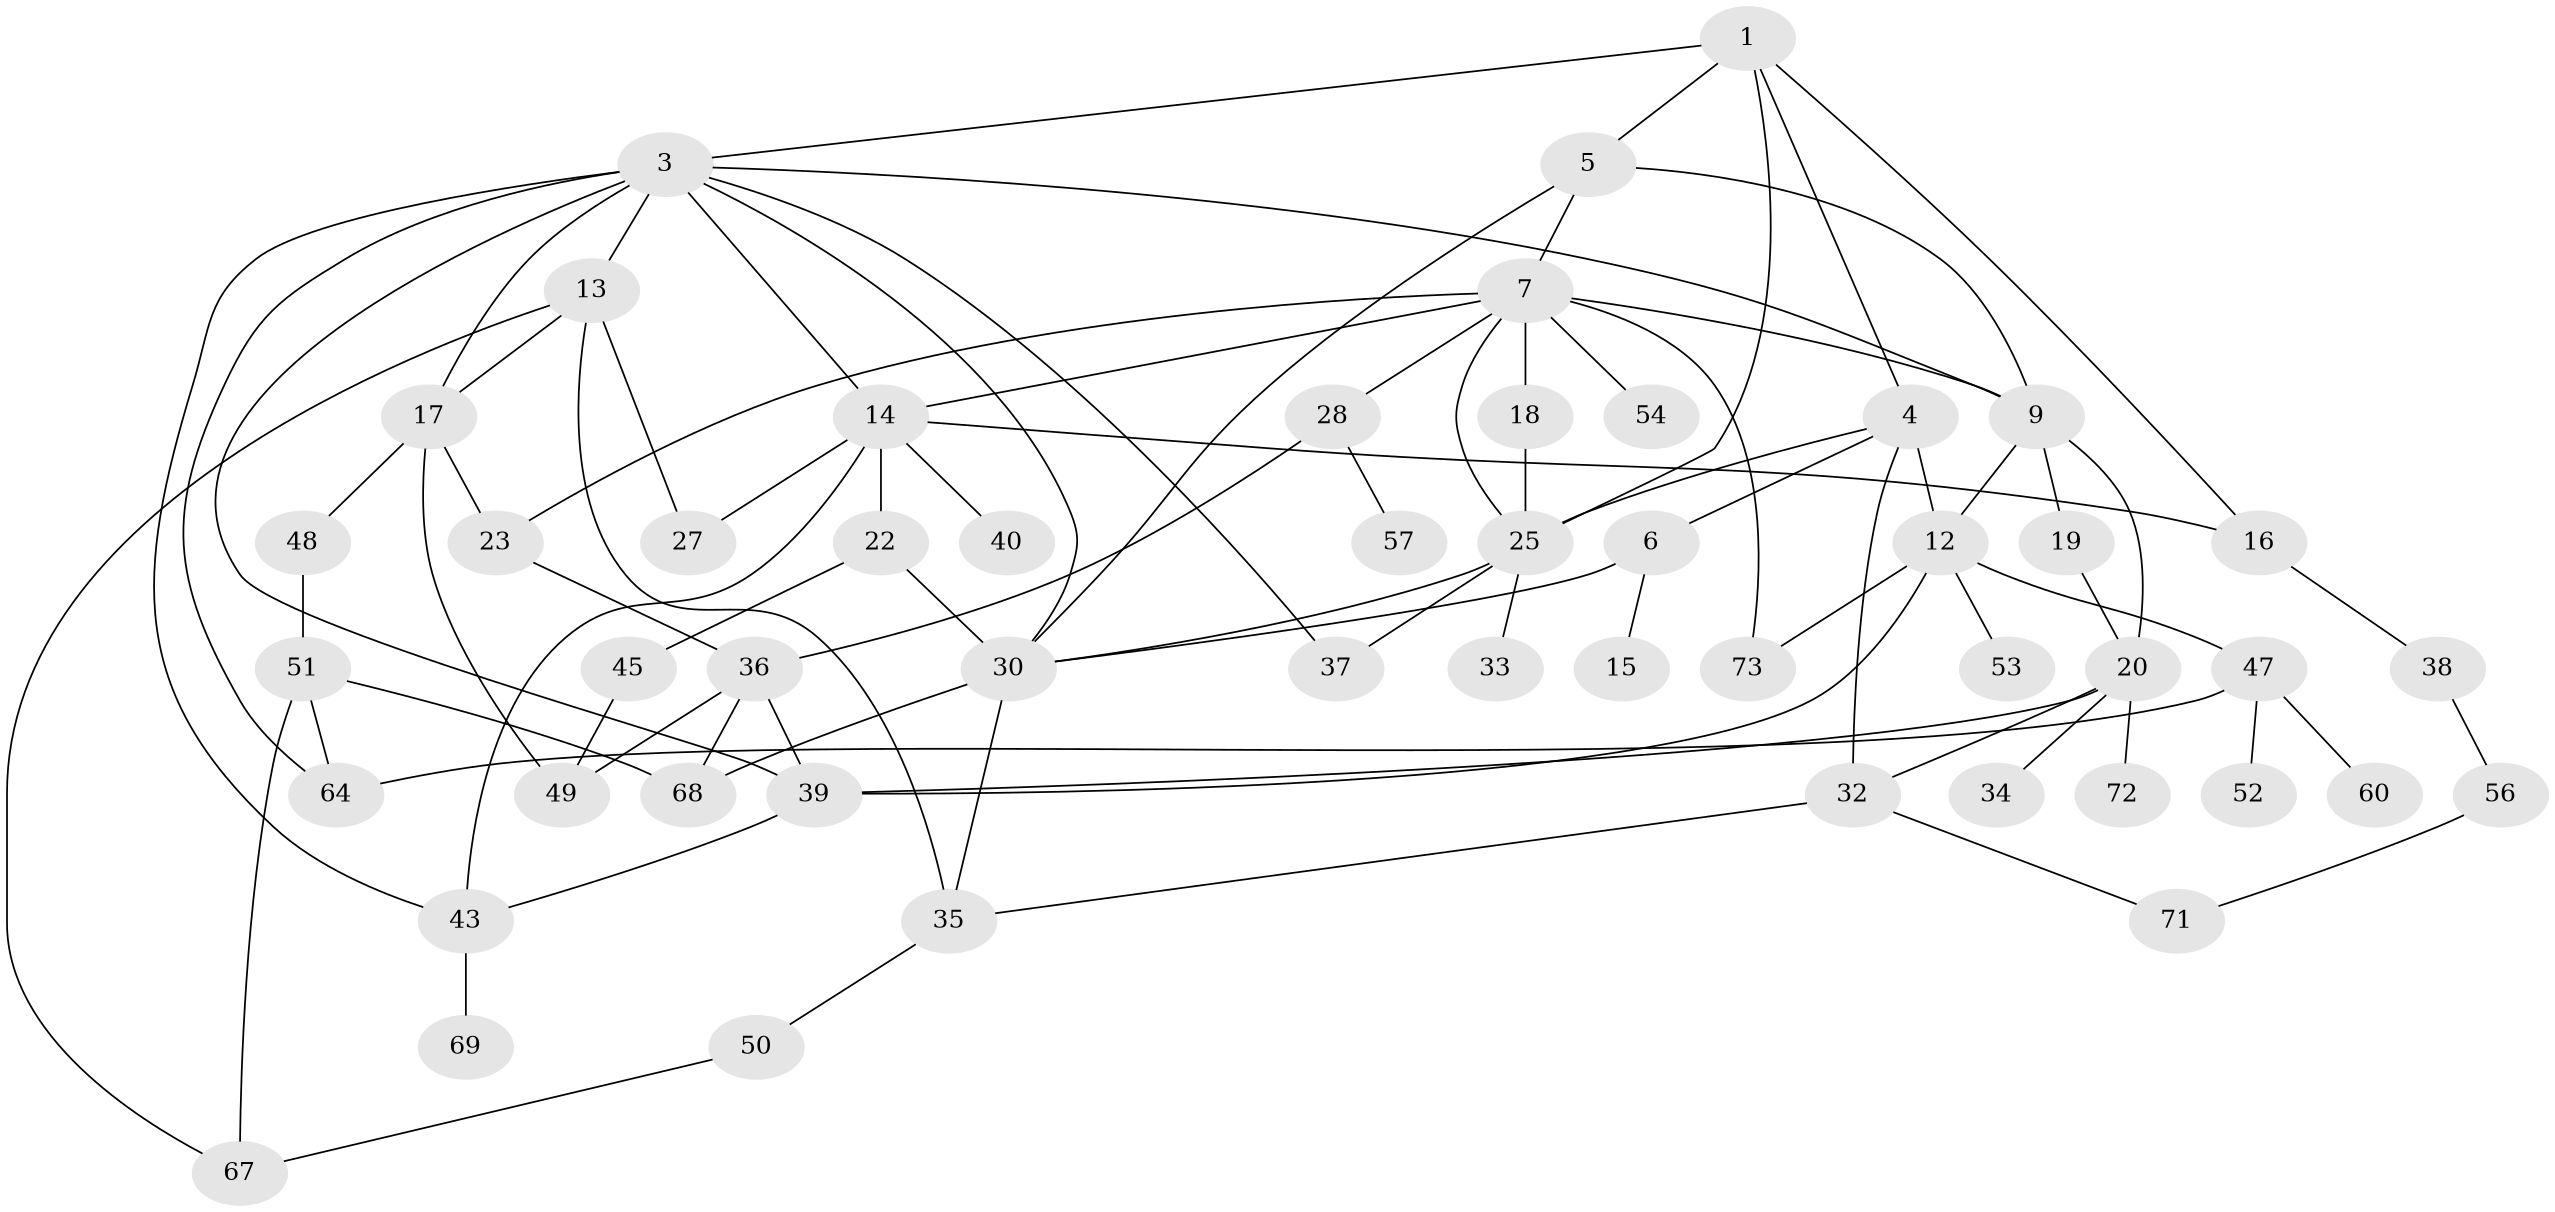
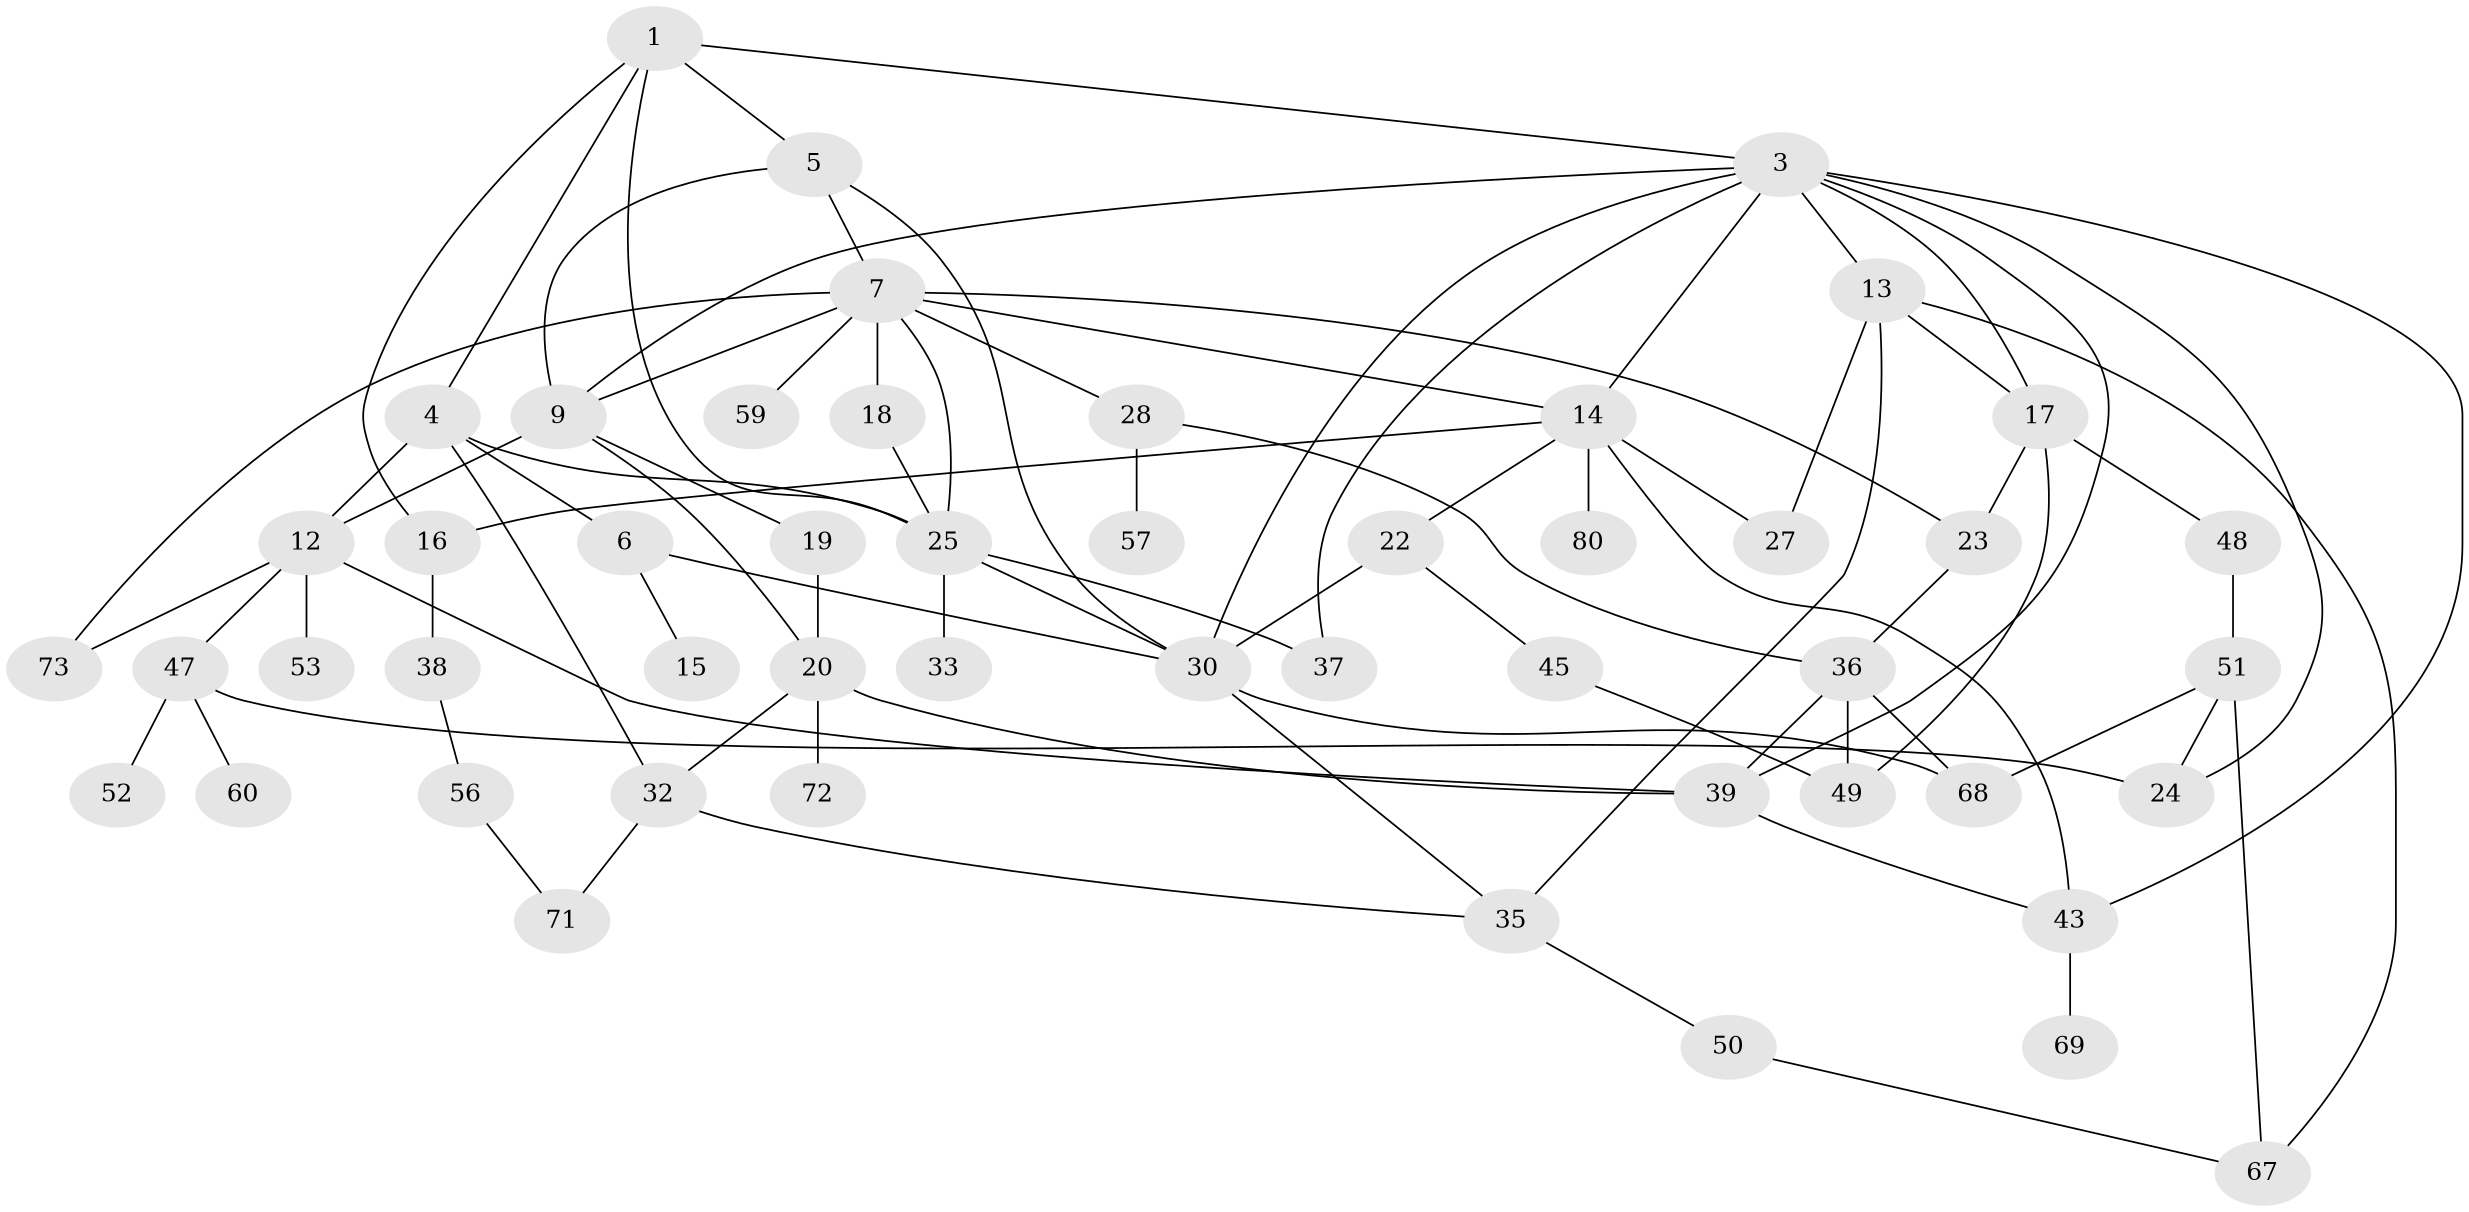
(1652, 417) -> (751, 417)
(1007, 543) -> (1589, 543)
(336, 795) -> (2166, 795)
(1997, 795) -> none
